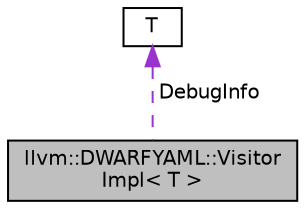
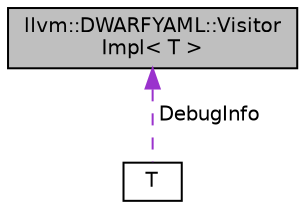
(153, 104) -> (153, 126)
